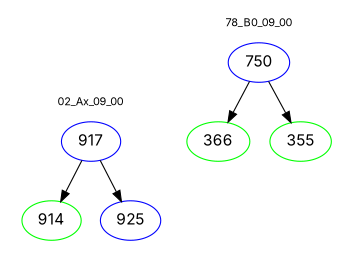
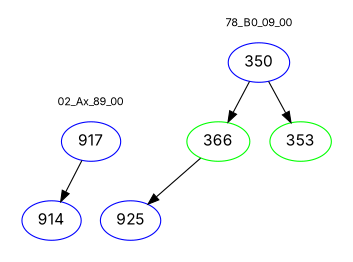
(259, 63) -> (259, 63)
(91, 103) -> (91, 103)
(301, 142) -> (301, 142)
(108, 176) -> (178, 178)
(52, 221) -> (52, 221)
